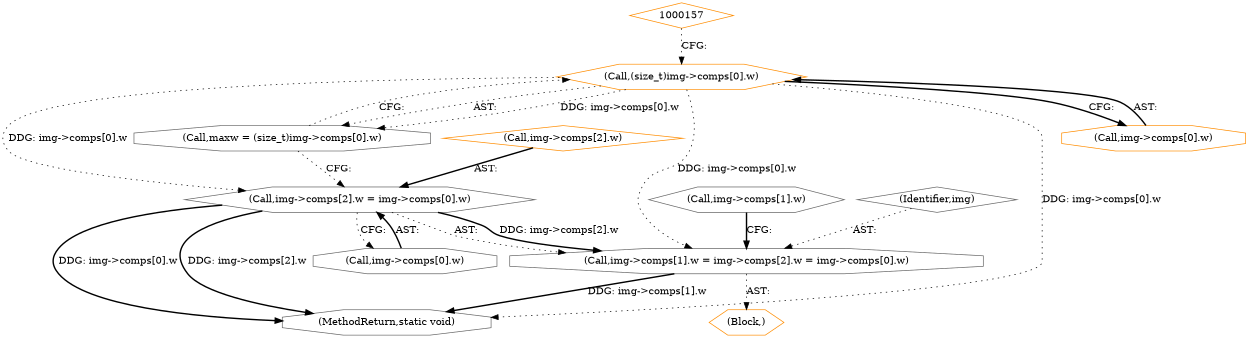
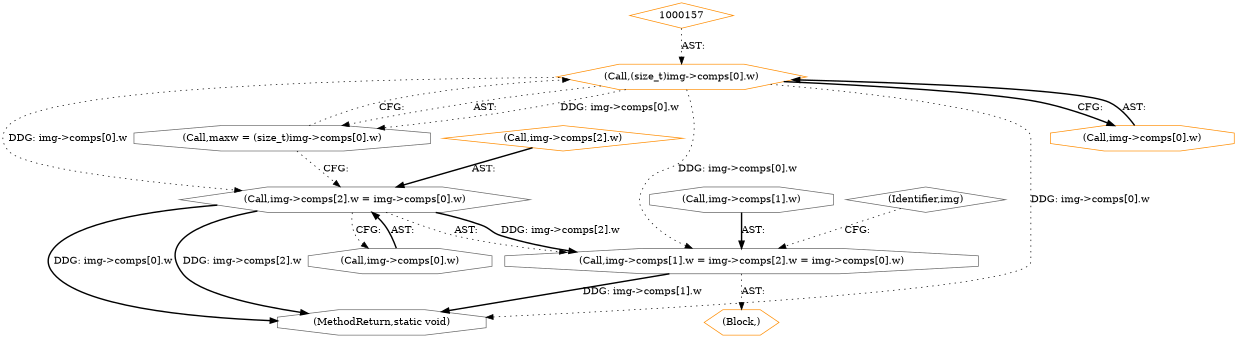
(696, 46) -> (695, 46)
(747, 200) -> (742, 200)
(761, 230) -> (755, 230)
(866, 230) -> (859, 230)
